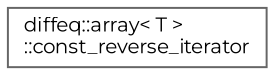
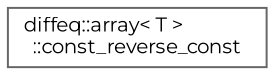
(137, 38) -> (137, 38)
